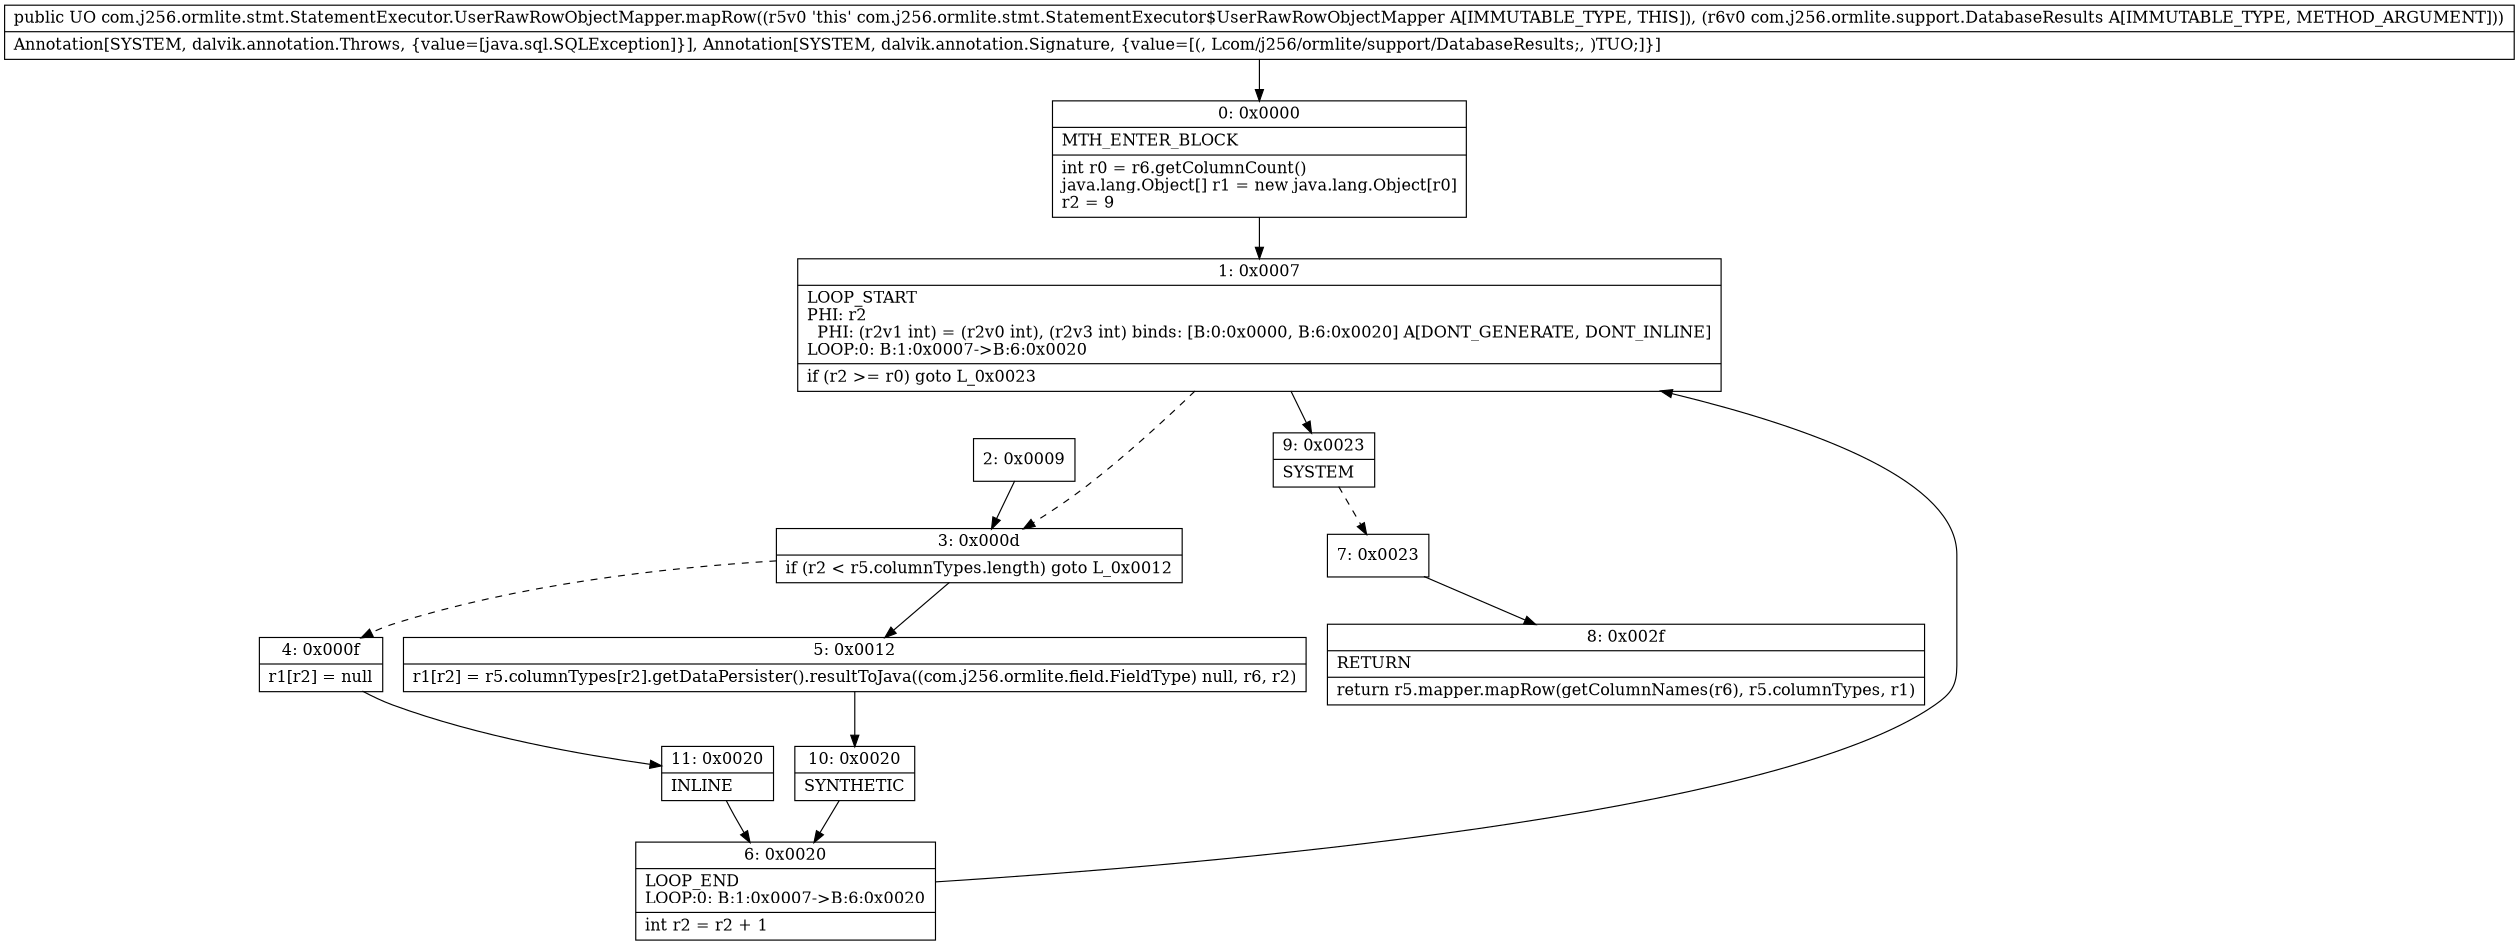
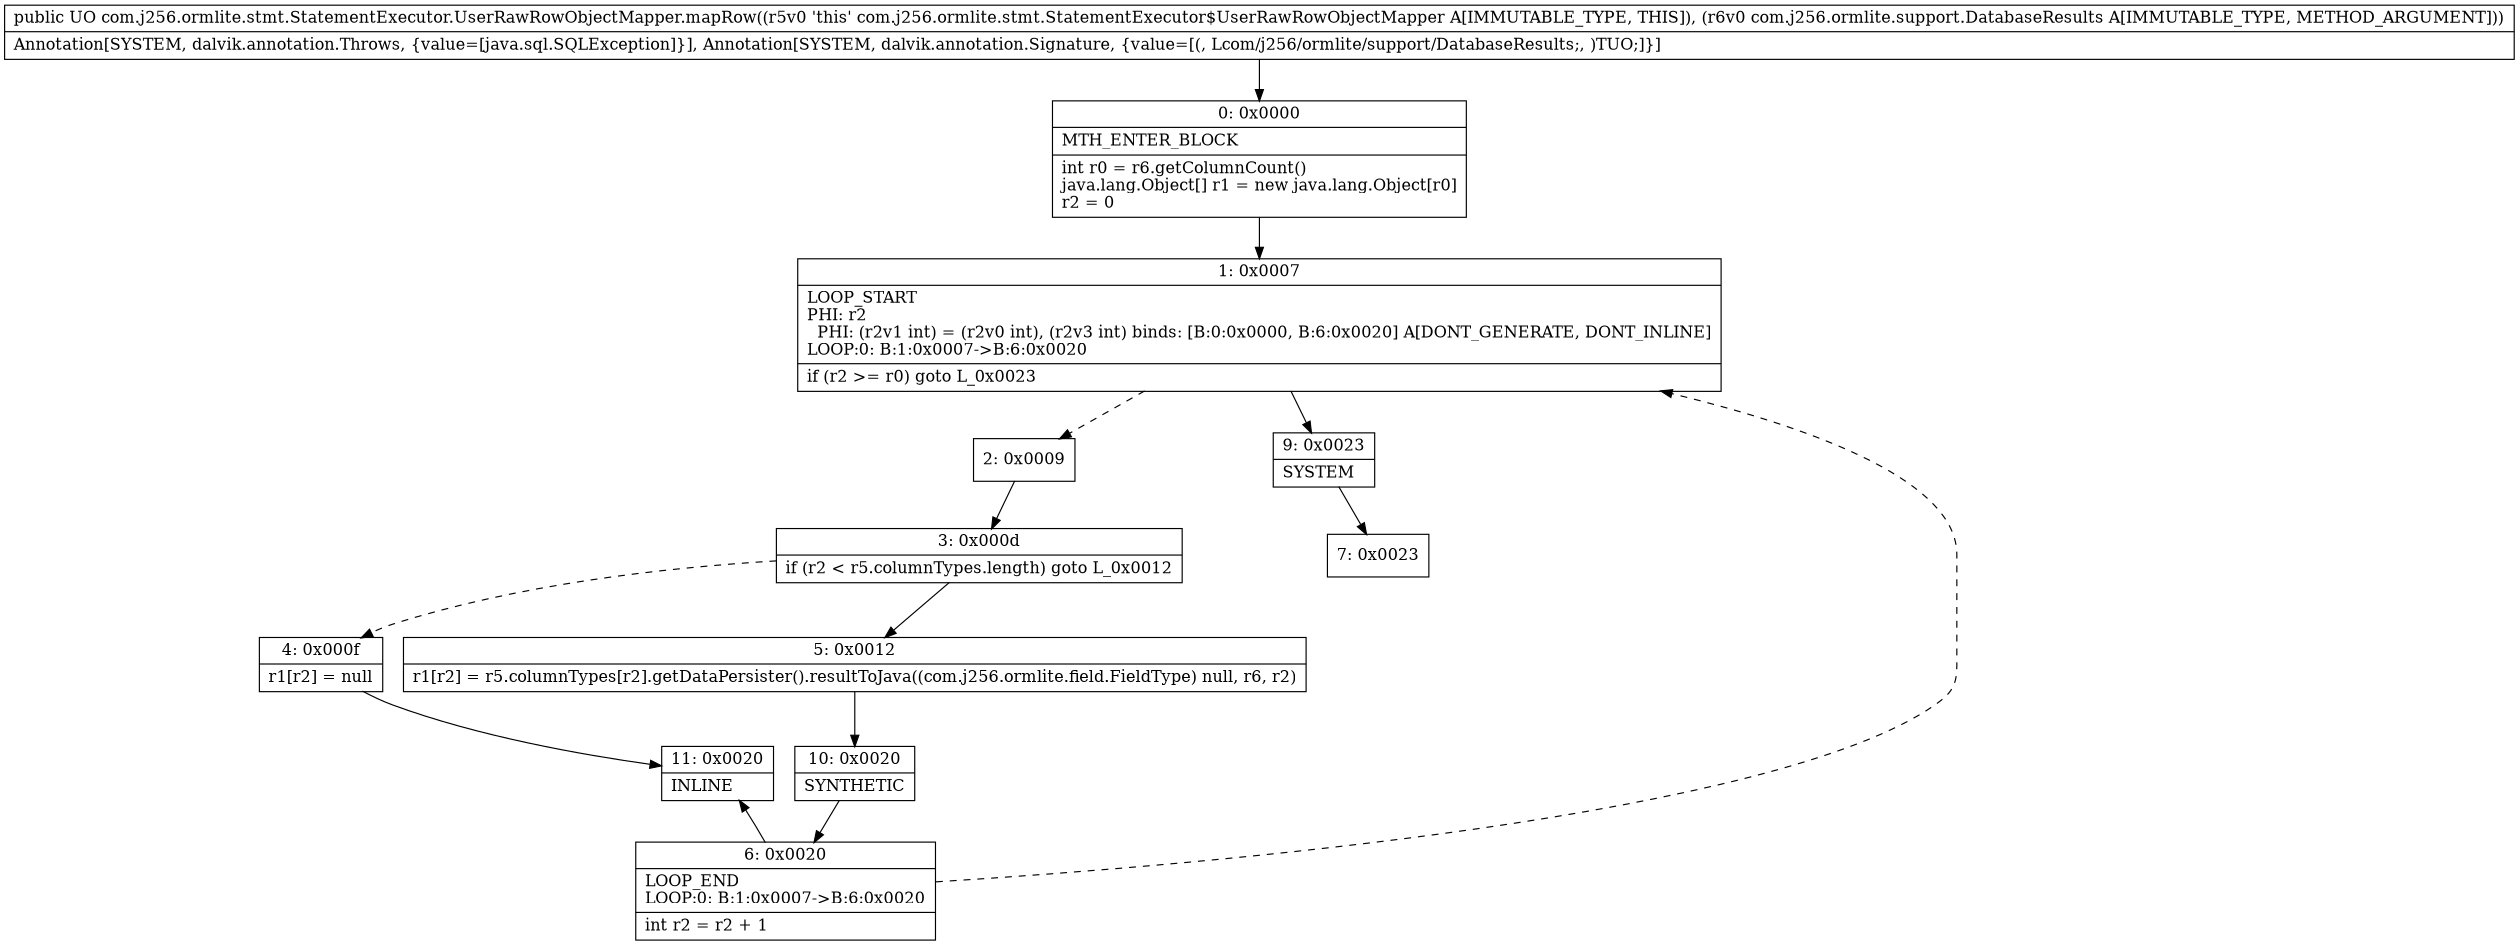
(1088, 203) -> (1088, 203)
(1117, 461) -> (1107, 412)
(1350, 506) -> (1350, 506)
(1626, 665) -> none
(1691, 790) -> (1691, 790)
(735, 817) -> (756, 826)
